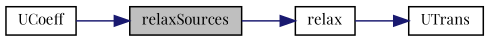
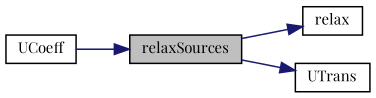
(374, 21) -> (261, 64)
